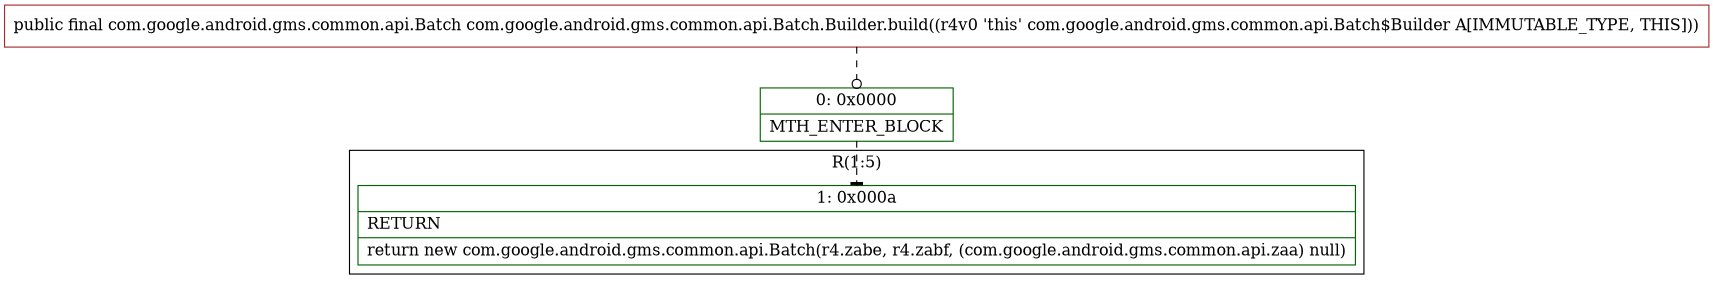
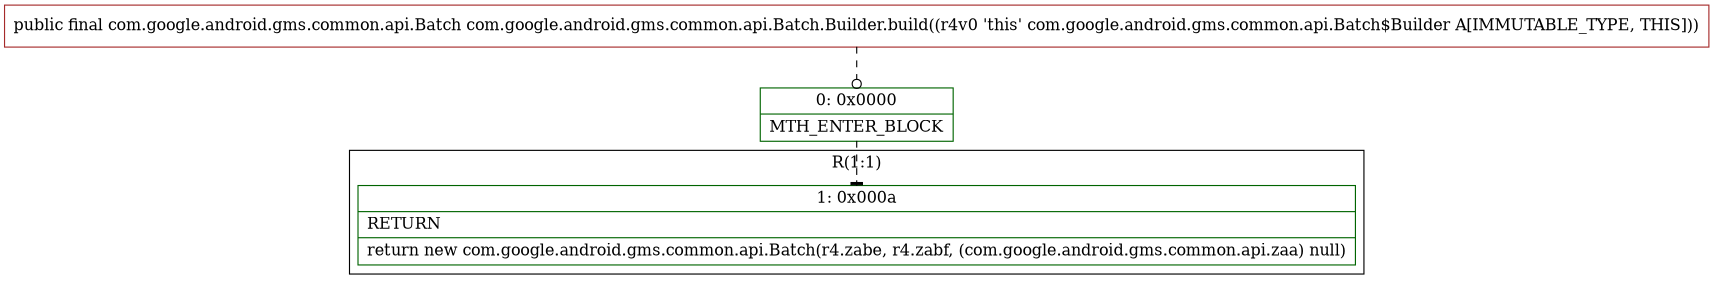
(857, 163) -> (857, 163)
